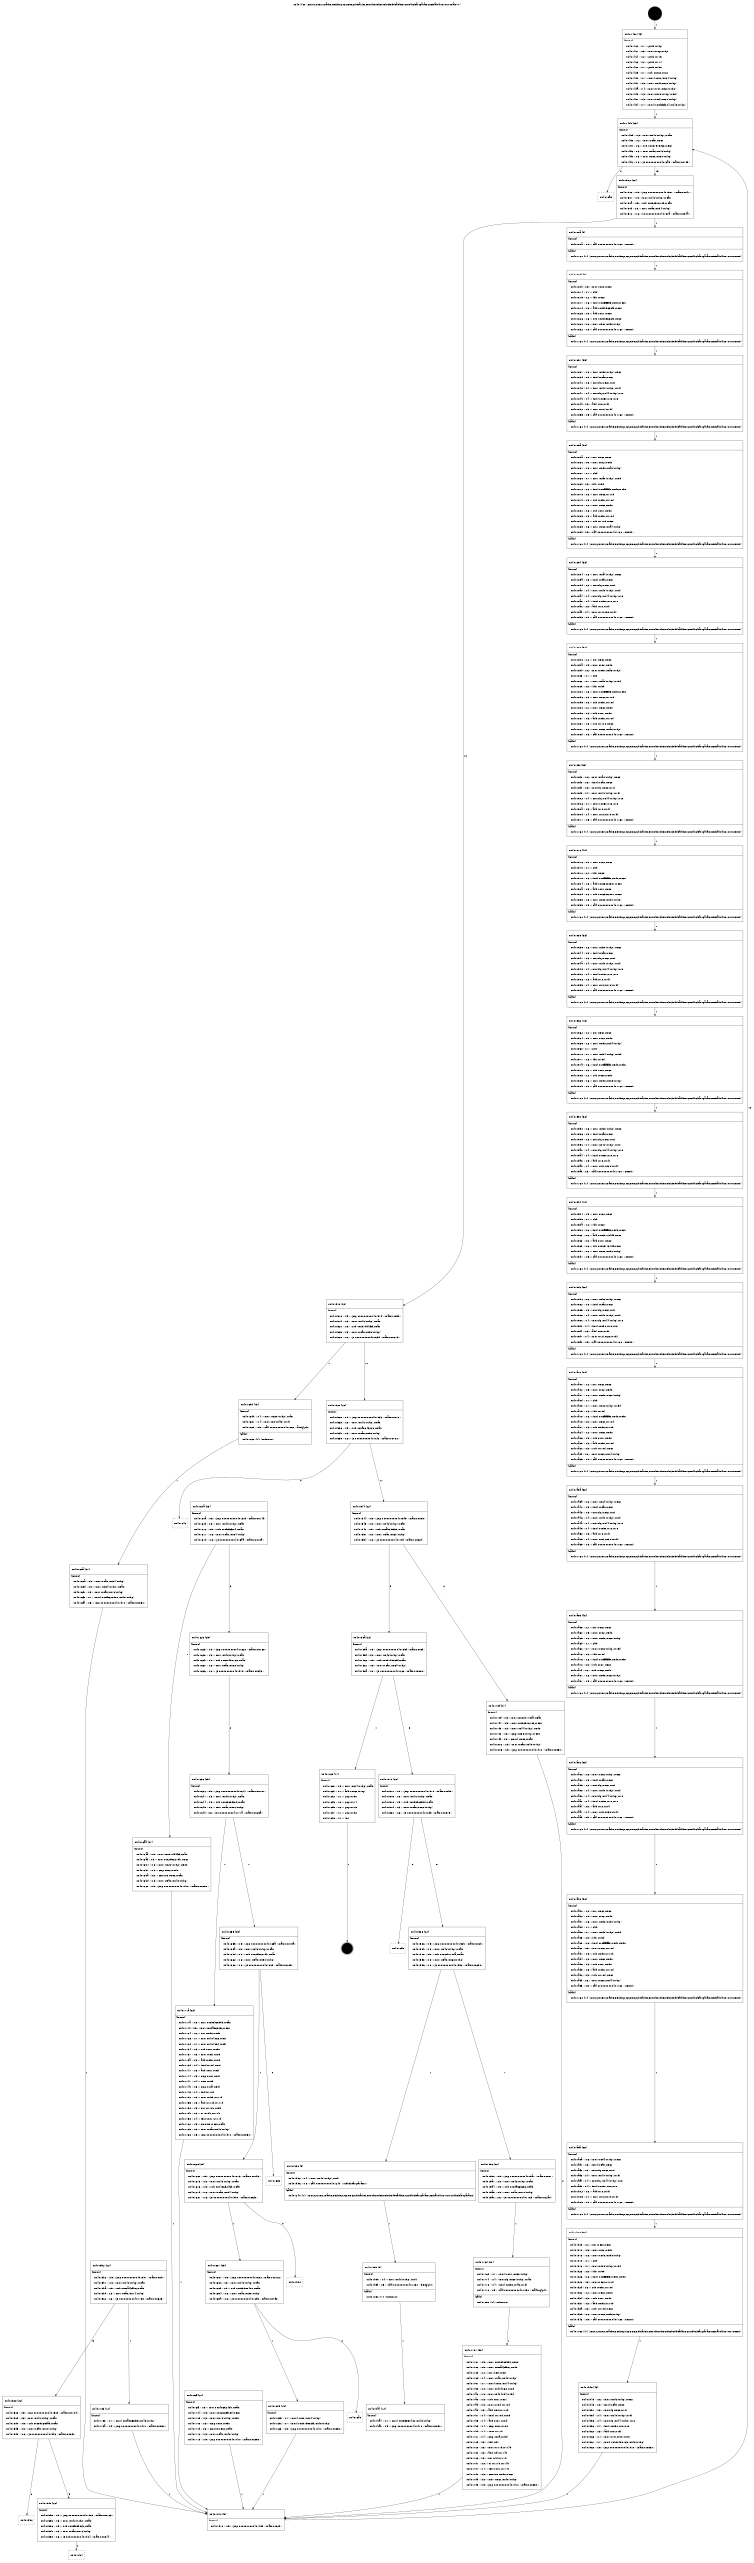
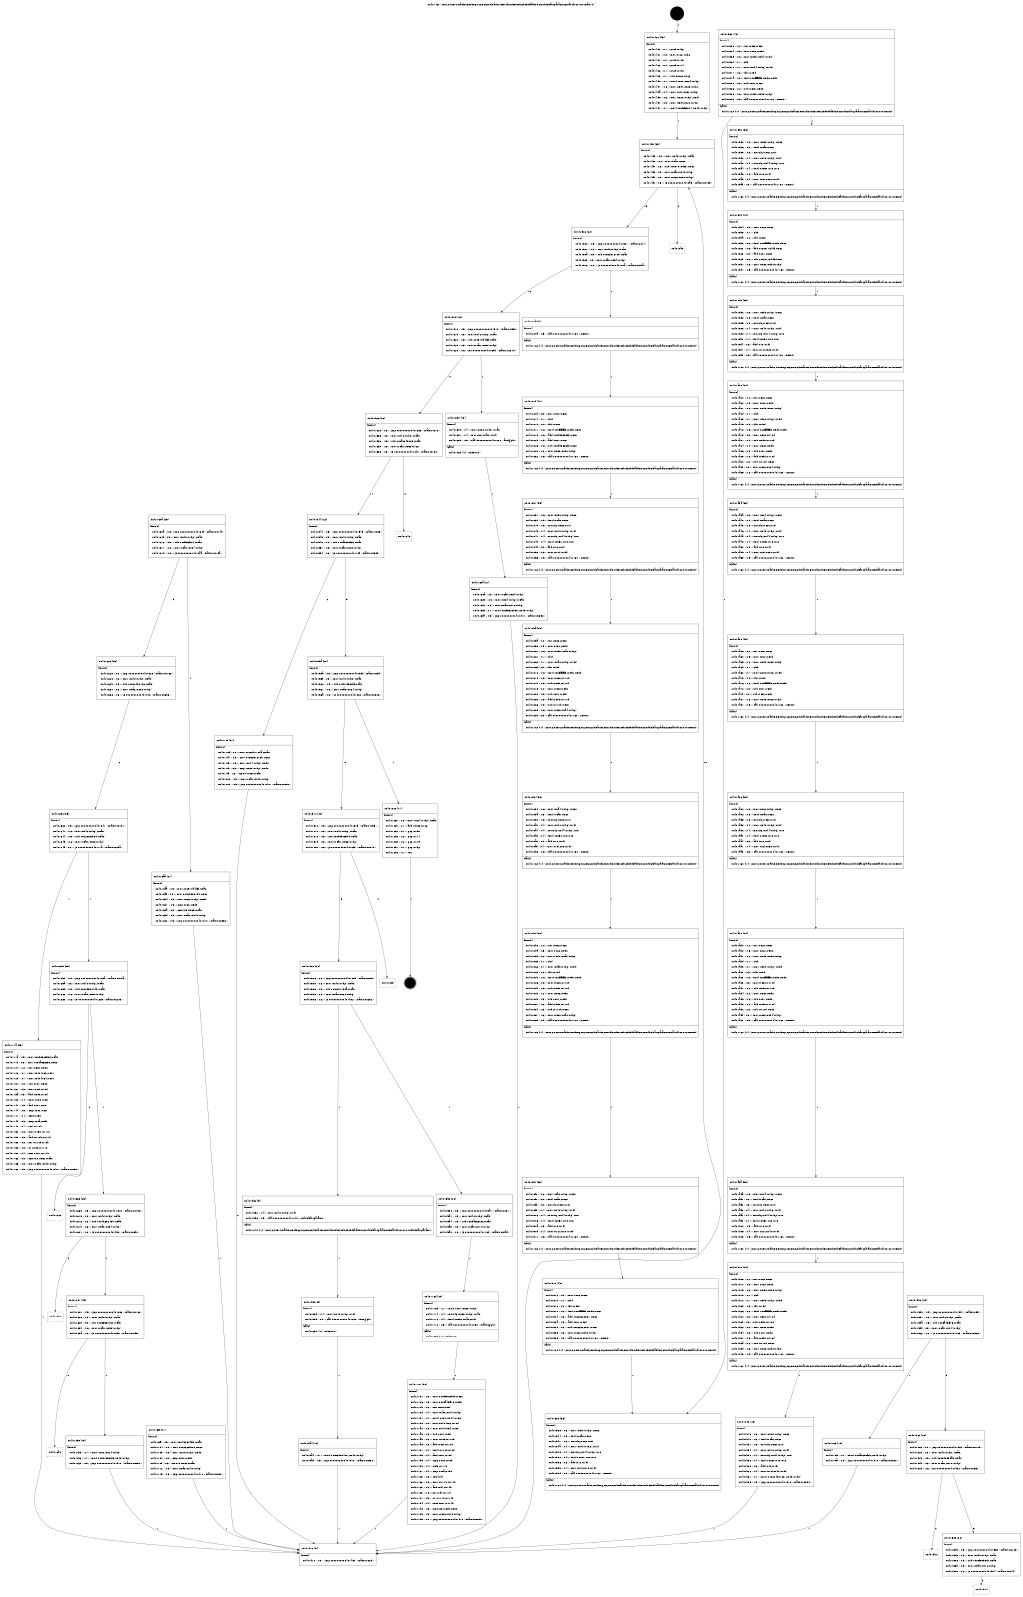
(655, 1011) -> (723, 769)
none -> (338, 1504)
